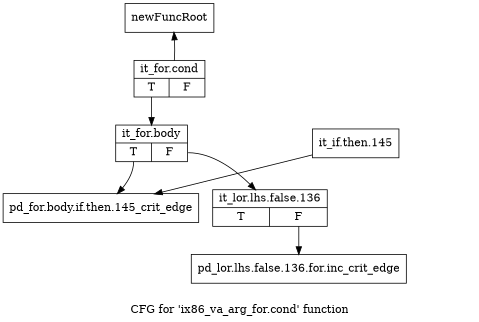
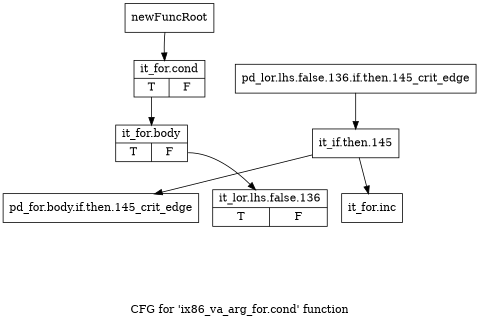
(175, 50) -> (164, 43)
none -> (356, 79)
(130, 176) -> none
none -> (372, 208)
(299, 269) -> none
